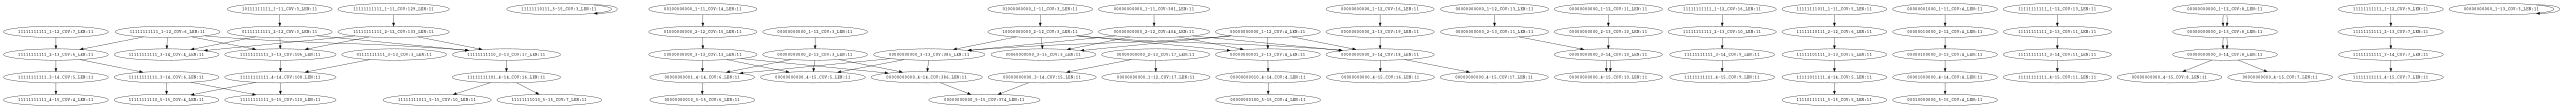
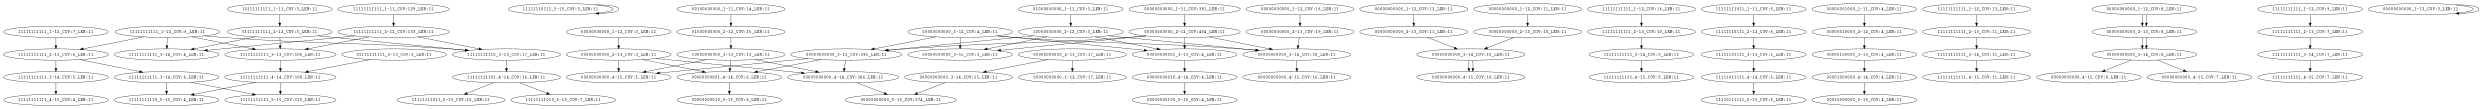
(1494, 77) -> none
